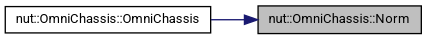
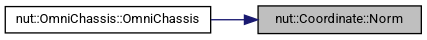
(340, 20) -> (340, 20)
